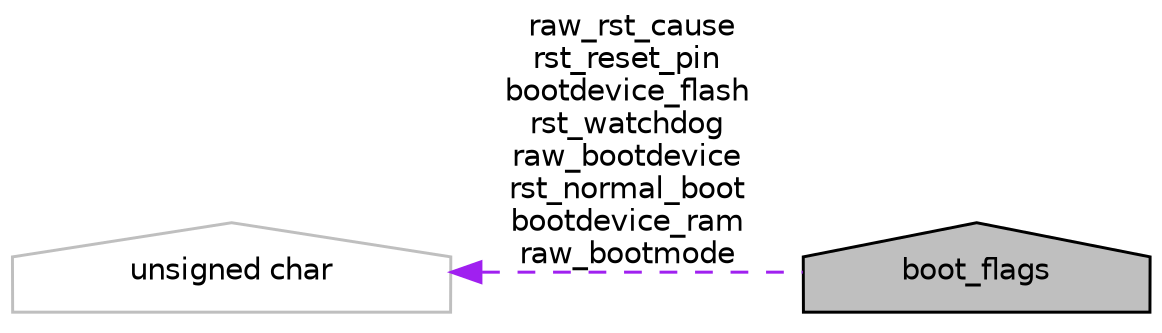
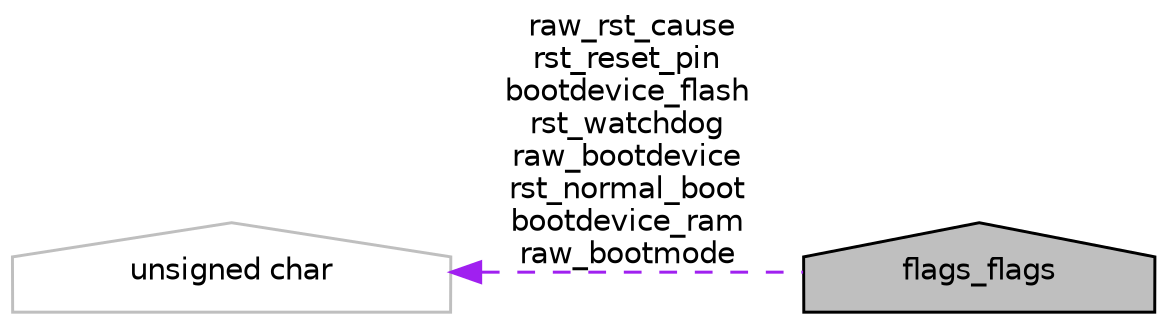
(977, 272) -> (979, 272)
